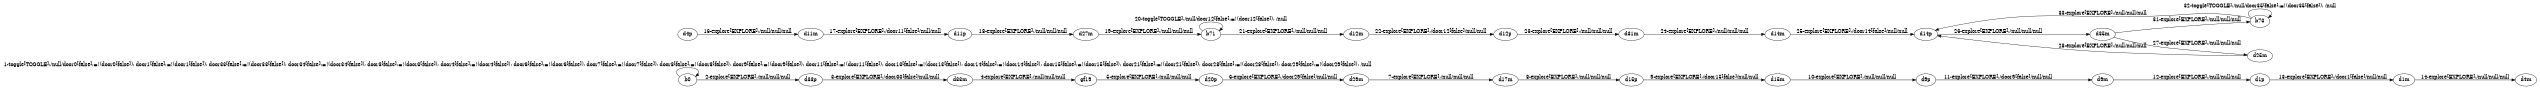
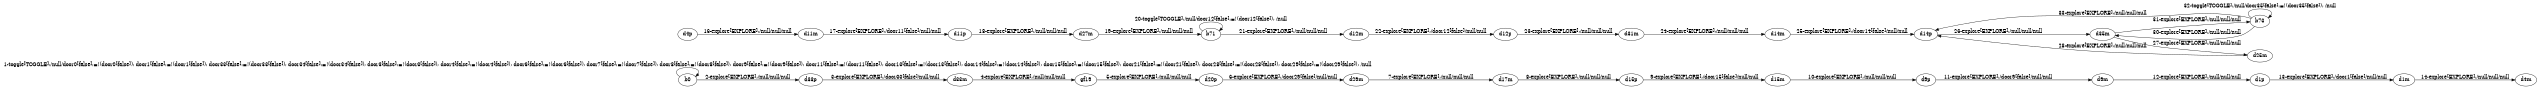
none -> (2188, 39)
